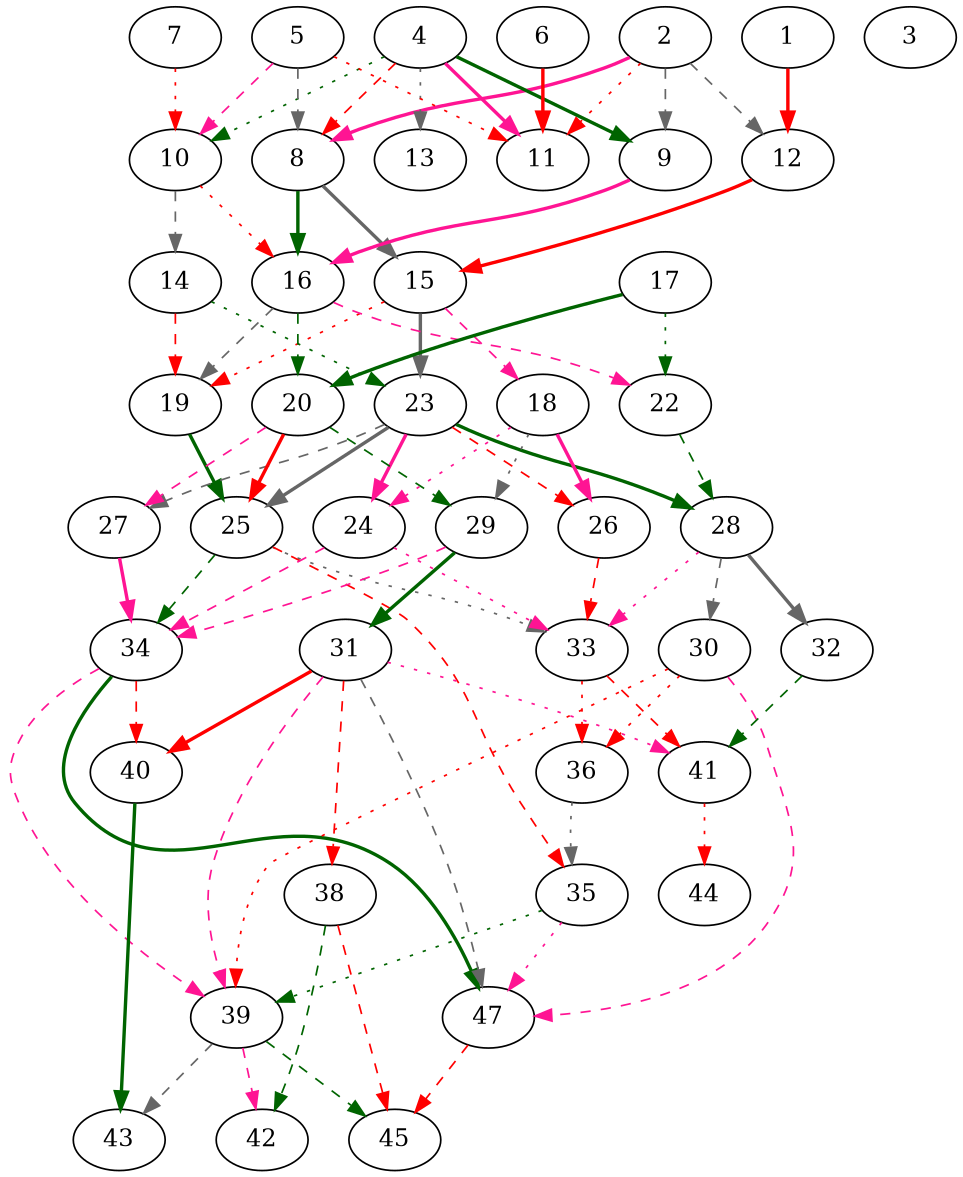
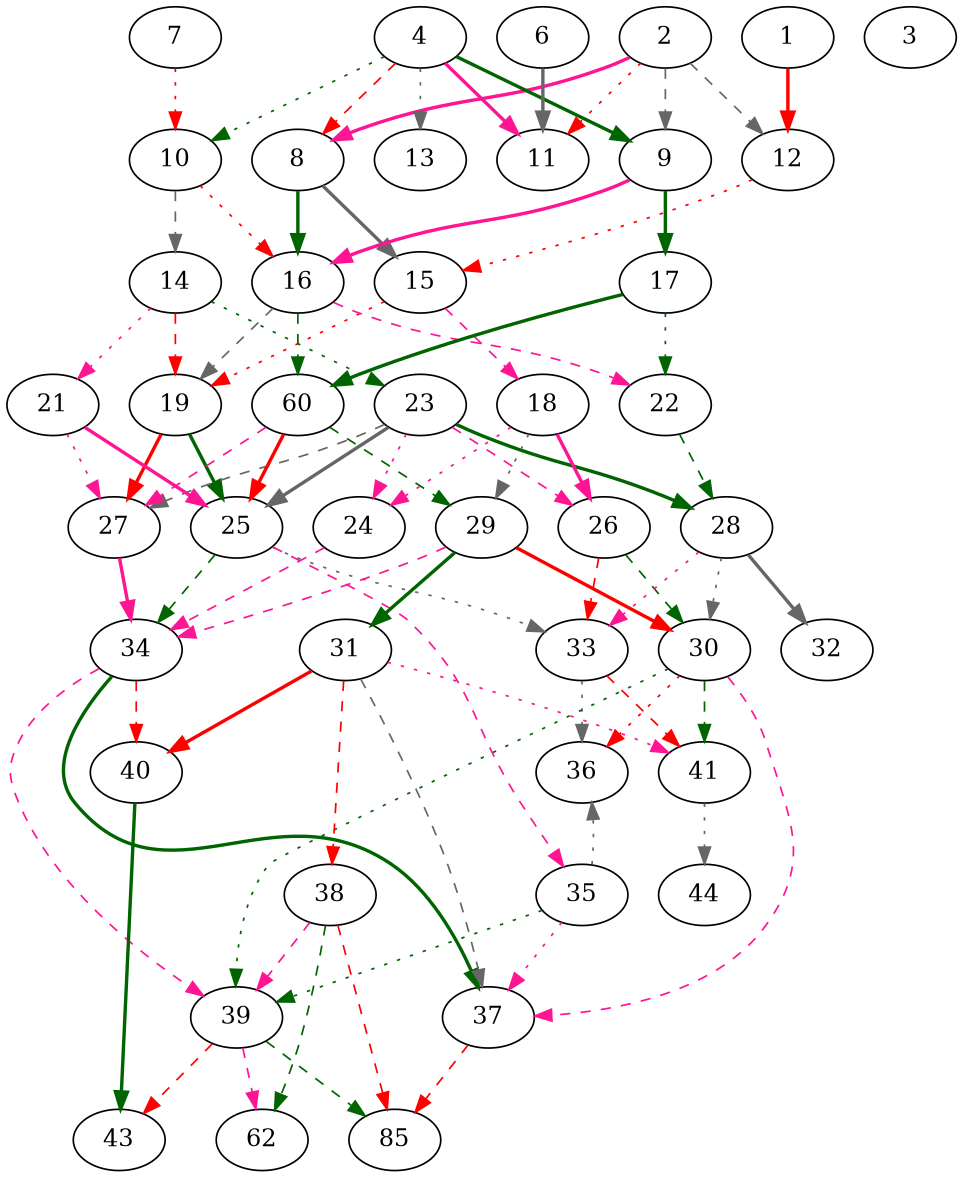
(298, 37) -> none
(543, 90) -> (543, 90)
none -> (665, 224)
(617, 228) -> (617, 228)
(420, 335) -> none
none -> (53, 405)
(298, 405) -> (298, 405)
none -> (150, 456)
(395, 456) -> (395, 456)
(503, 460) -> (503, 460)
(717, 580) -> (717, 580)
none -> (647, 581)
none -> (582, 583)
(463, 585) -> none
(448, 666) -> (448, 666)
(582, 698) -> (582, 698)
(772, 705) -> (704, 703)
(430, 783) -> (430, 783)
(233, 813) -> (289, 949)
(571, 825) -> (593, 842)
(704, 825) -> (704, 825)
(488, 1017) -> (488, 1017)
(184, 1073) -> (184, 1073)
(262, 1140) -> (262, 1140)
(395, 1140) -> (395, 1140)
